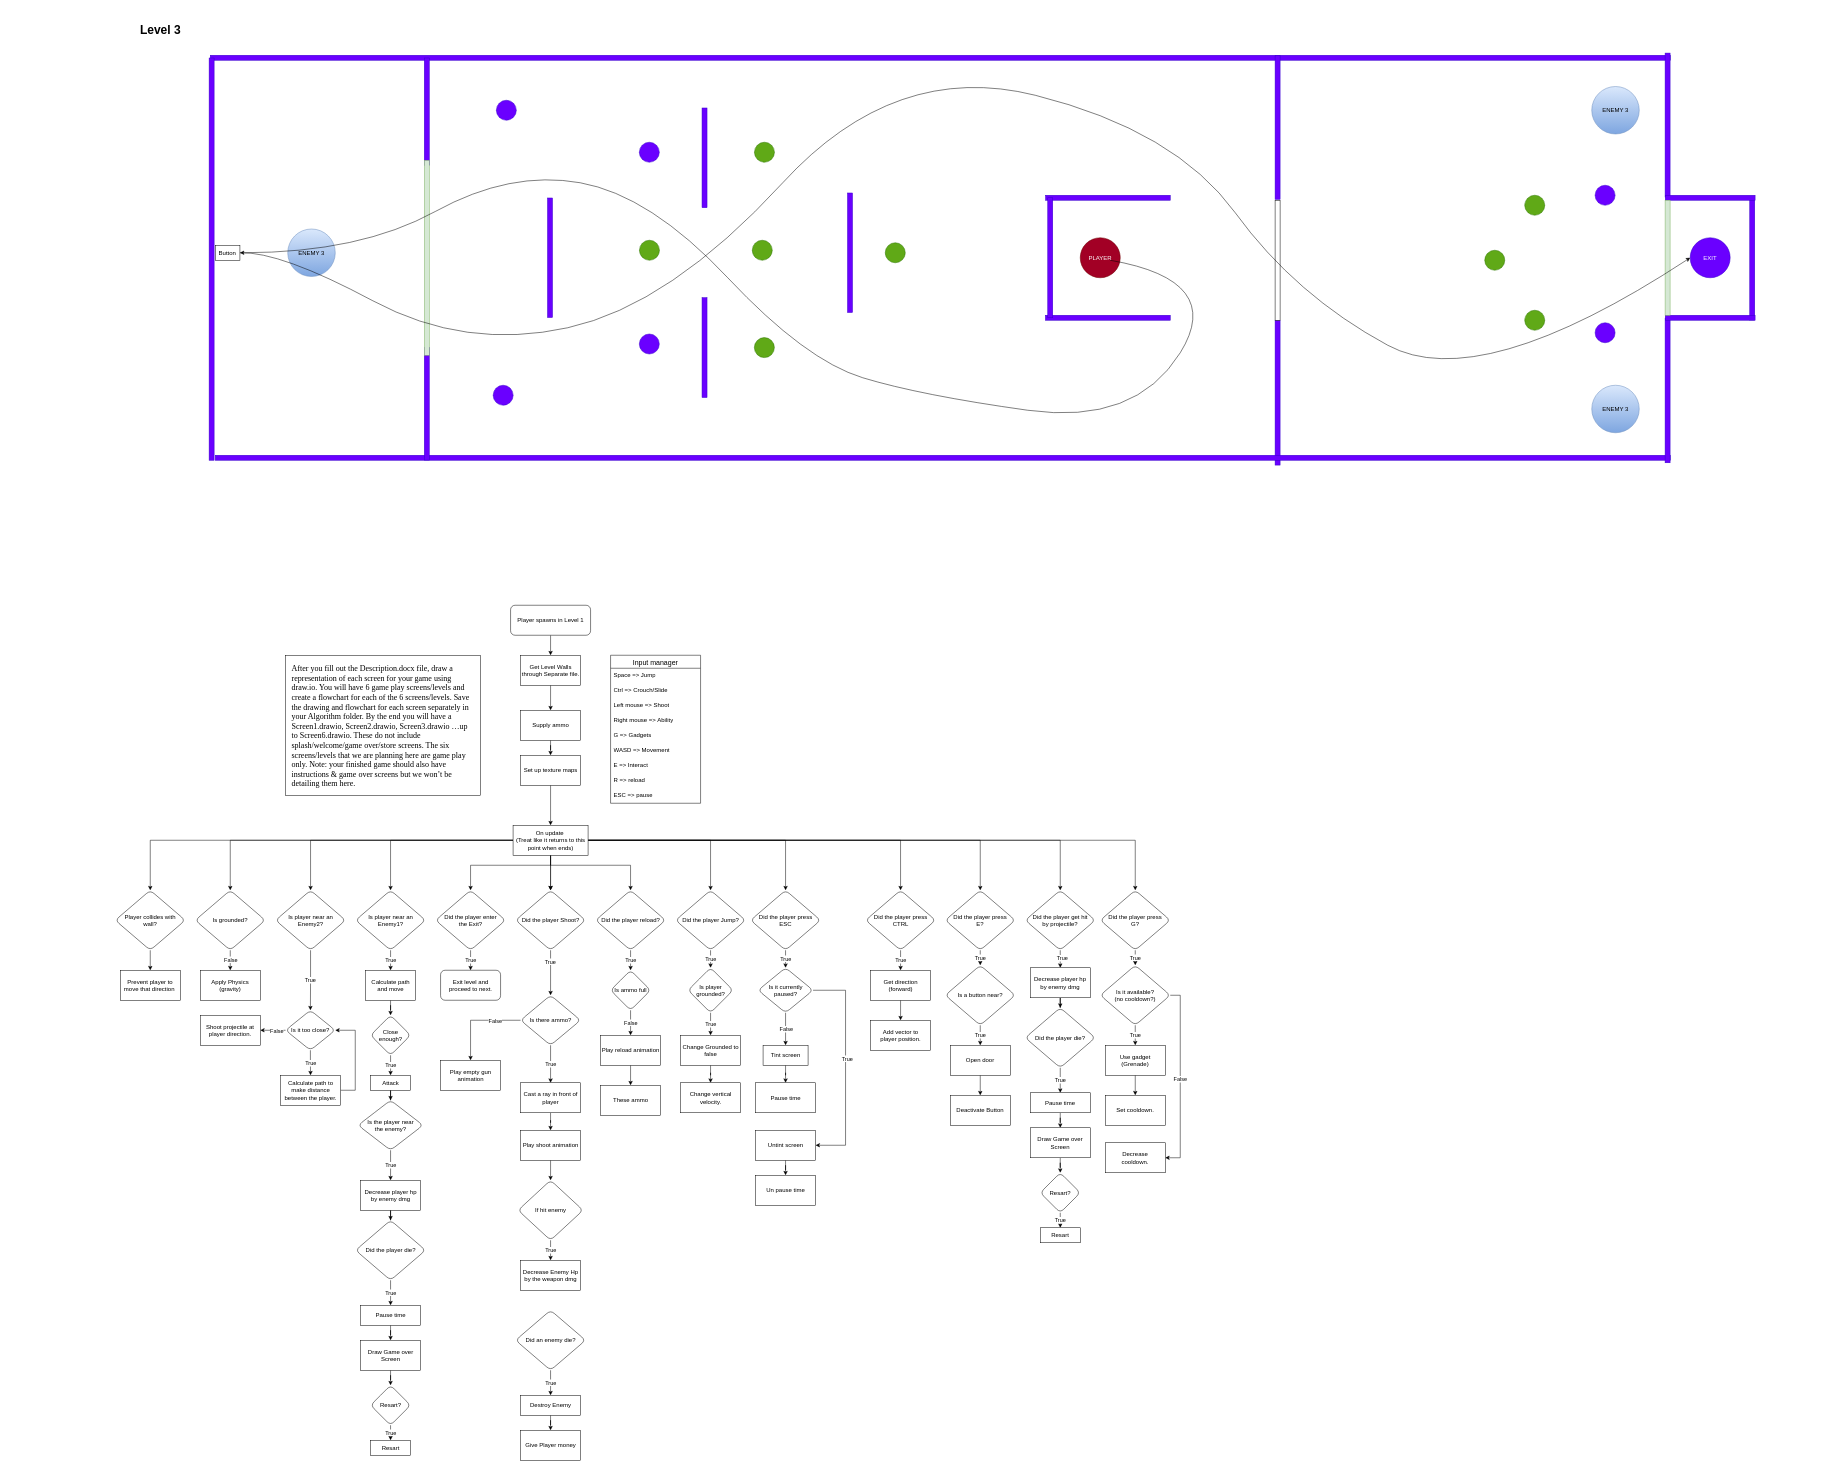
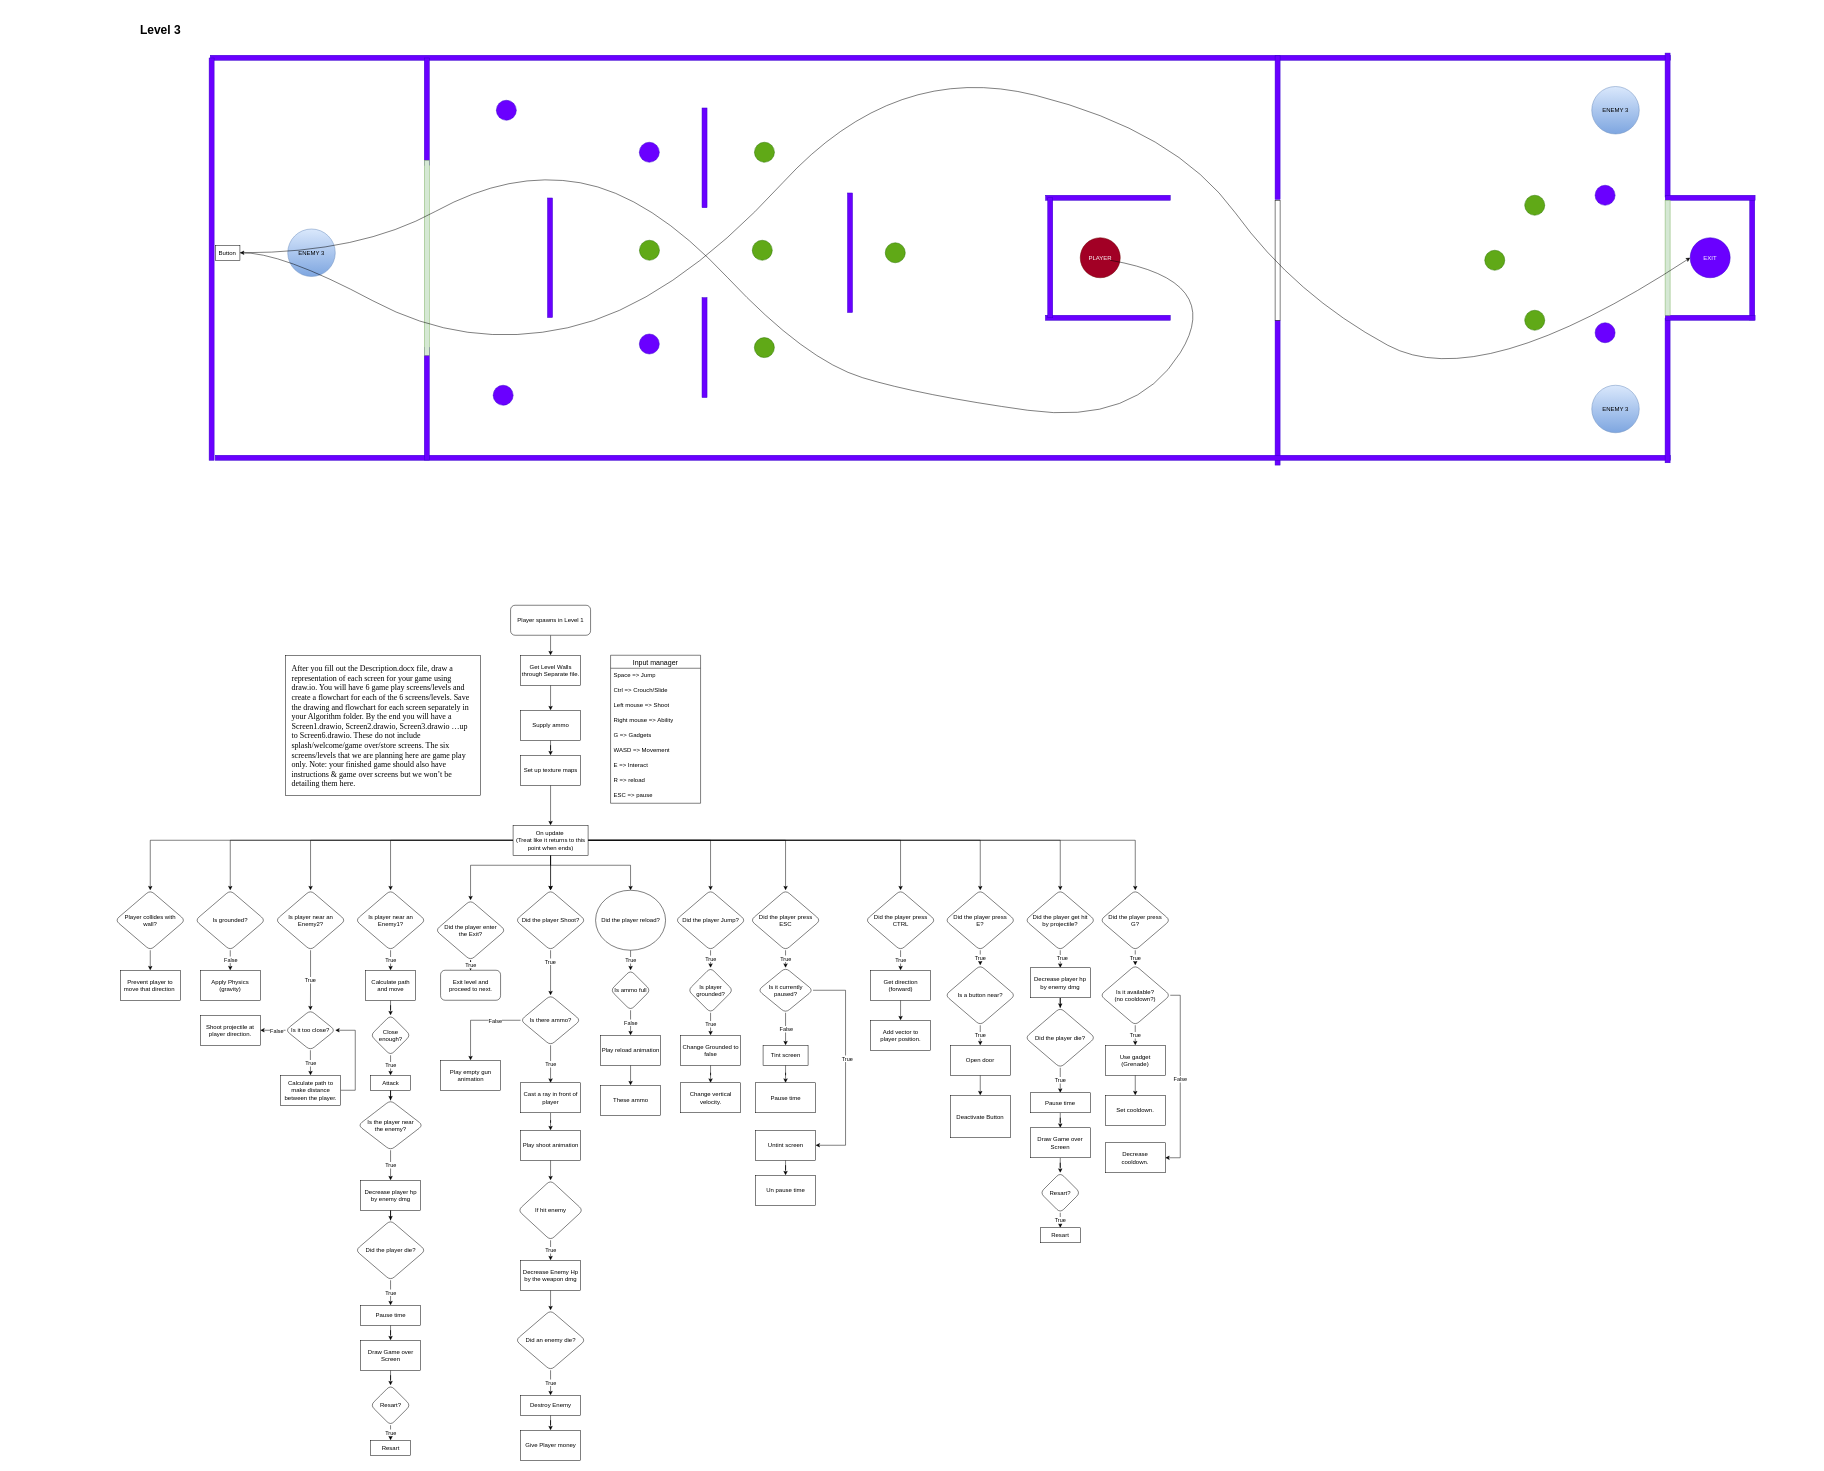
(471, 920) -> (471, 930)
(631, 920) -> (631, 920)
(980, 1110) -> (980, 1117)
none -> (551, 1305)
